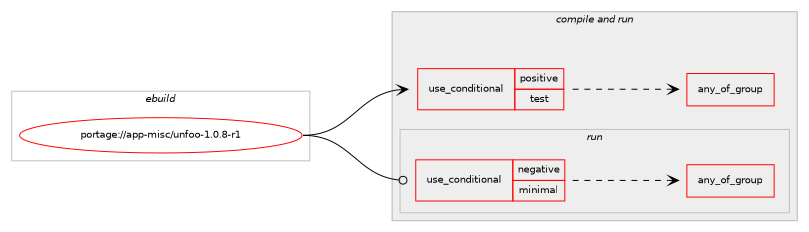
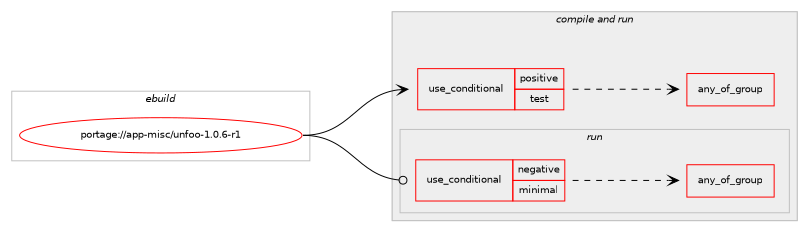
(161, 135) -> (161, 135)
